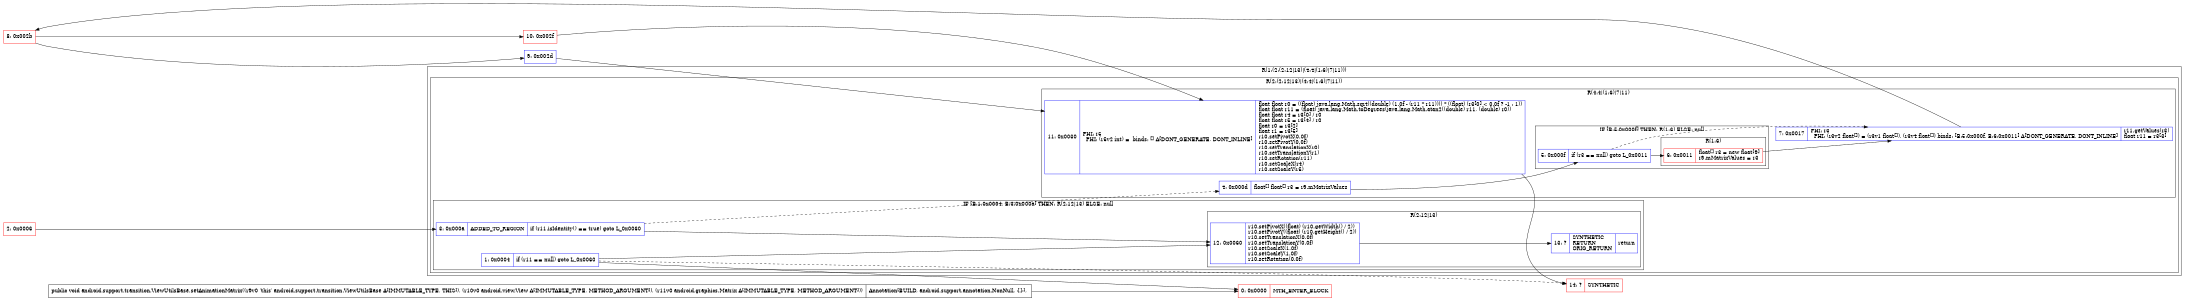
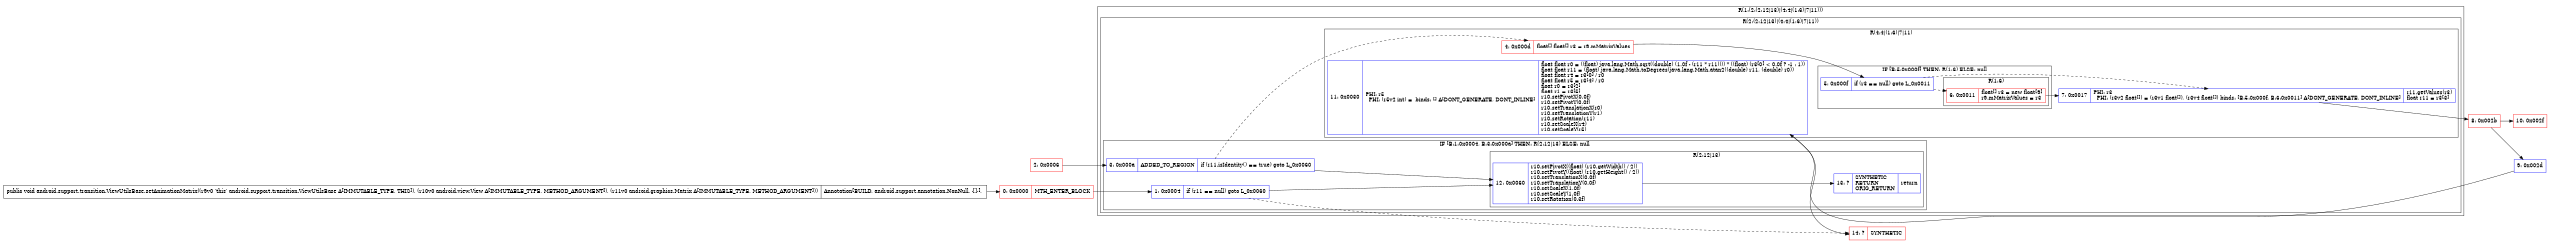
(883, 29) -> none
(1656, 156) -> (1938, 90)
(1285, 188) -> (1568, 47)
(1276, 260) -> (1558, 200)
(980, 278) -> (1121, 192)
